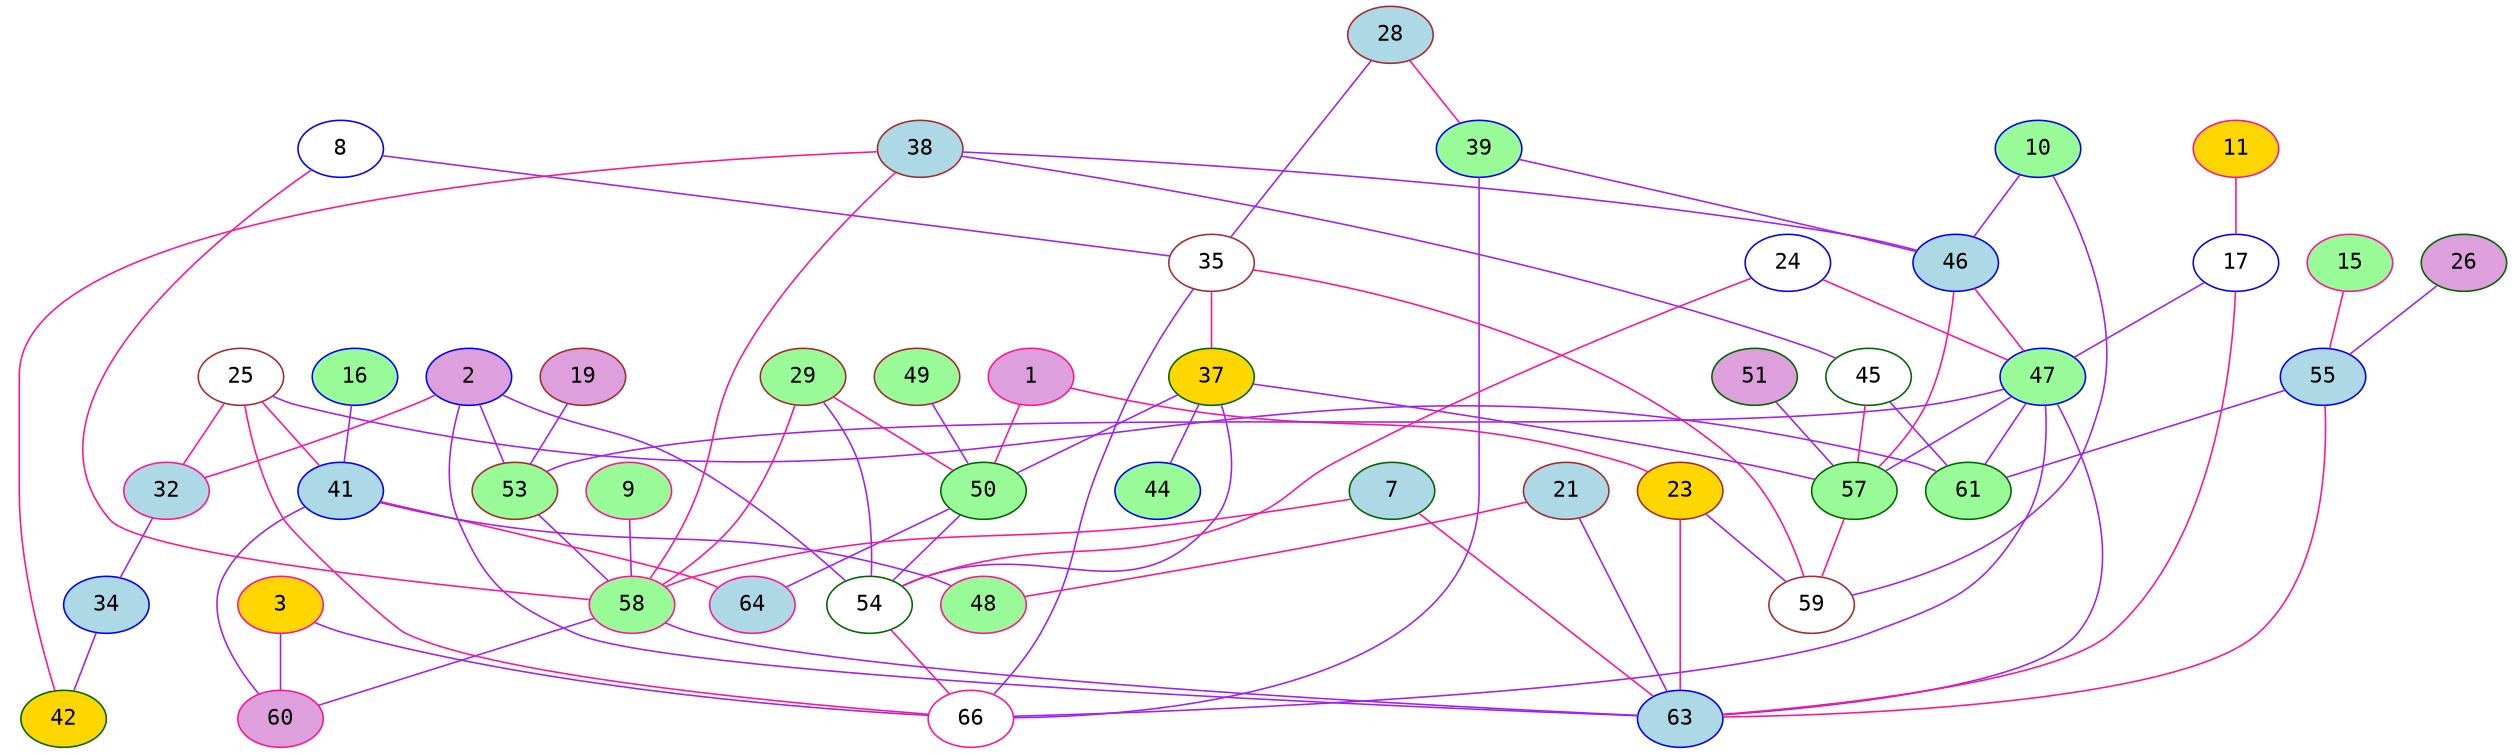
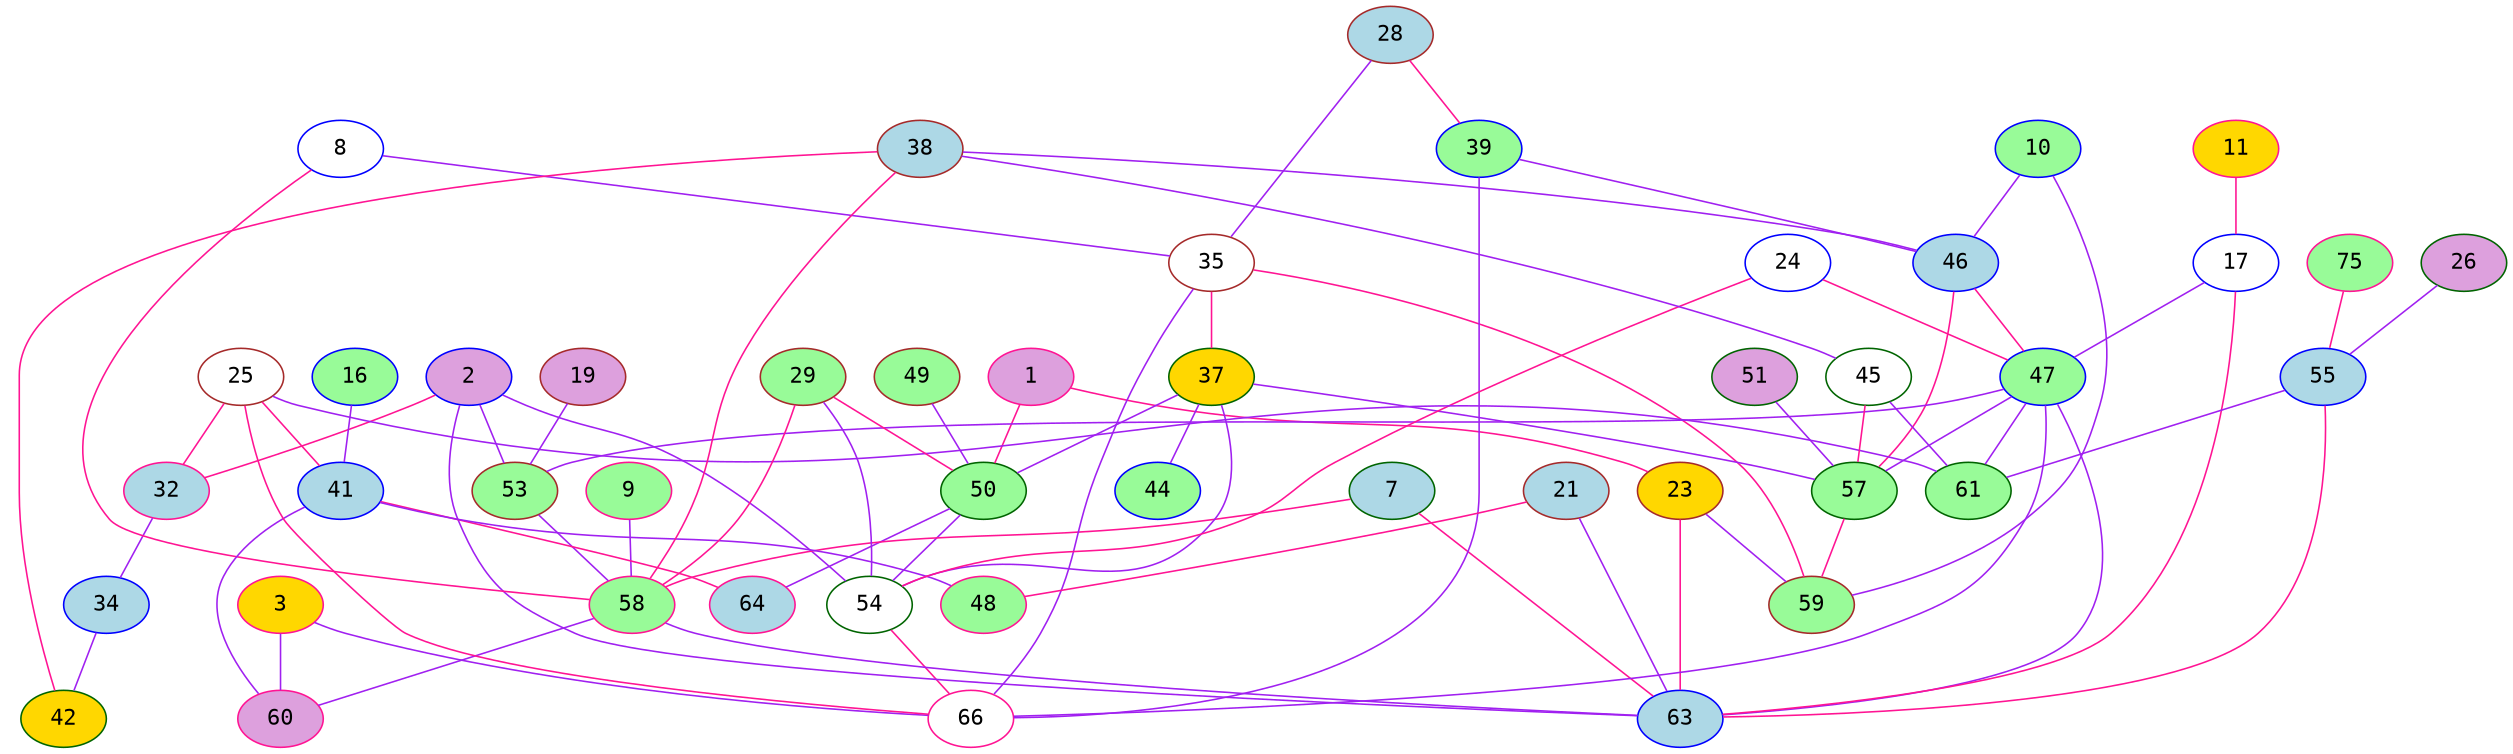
(2350, 263) -> (2350, 263)
(1812, 605) -> (1812, 605)
